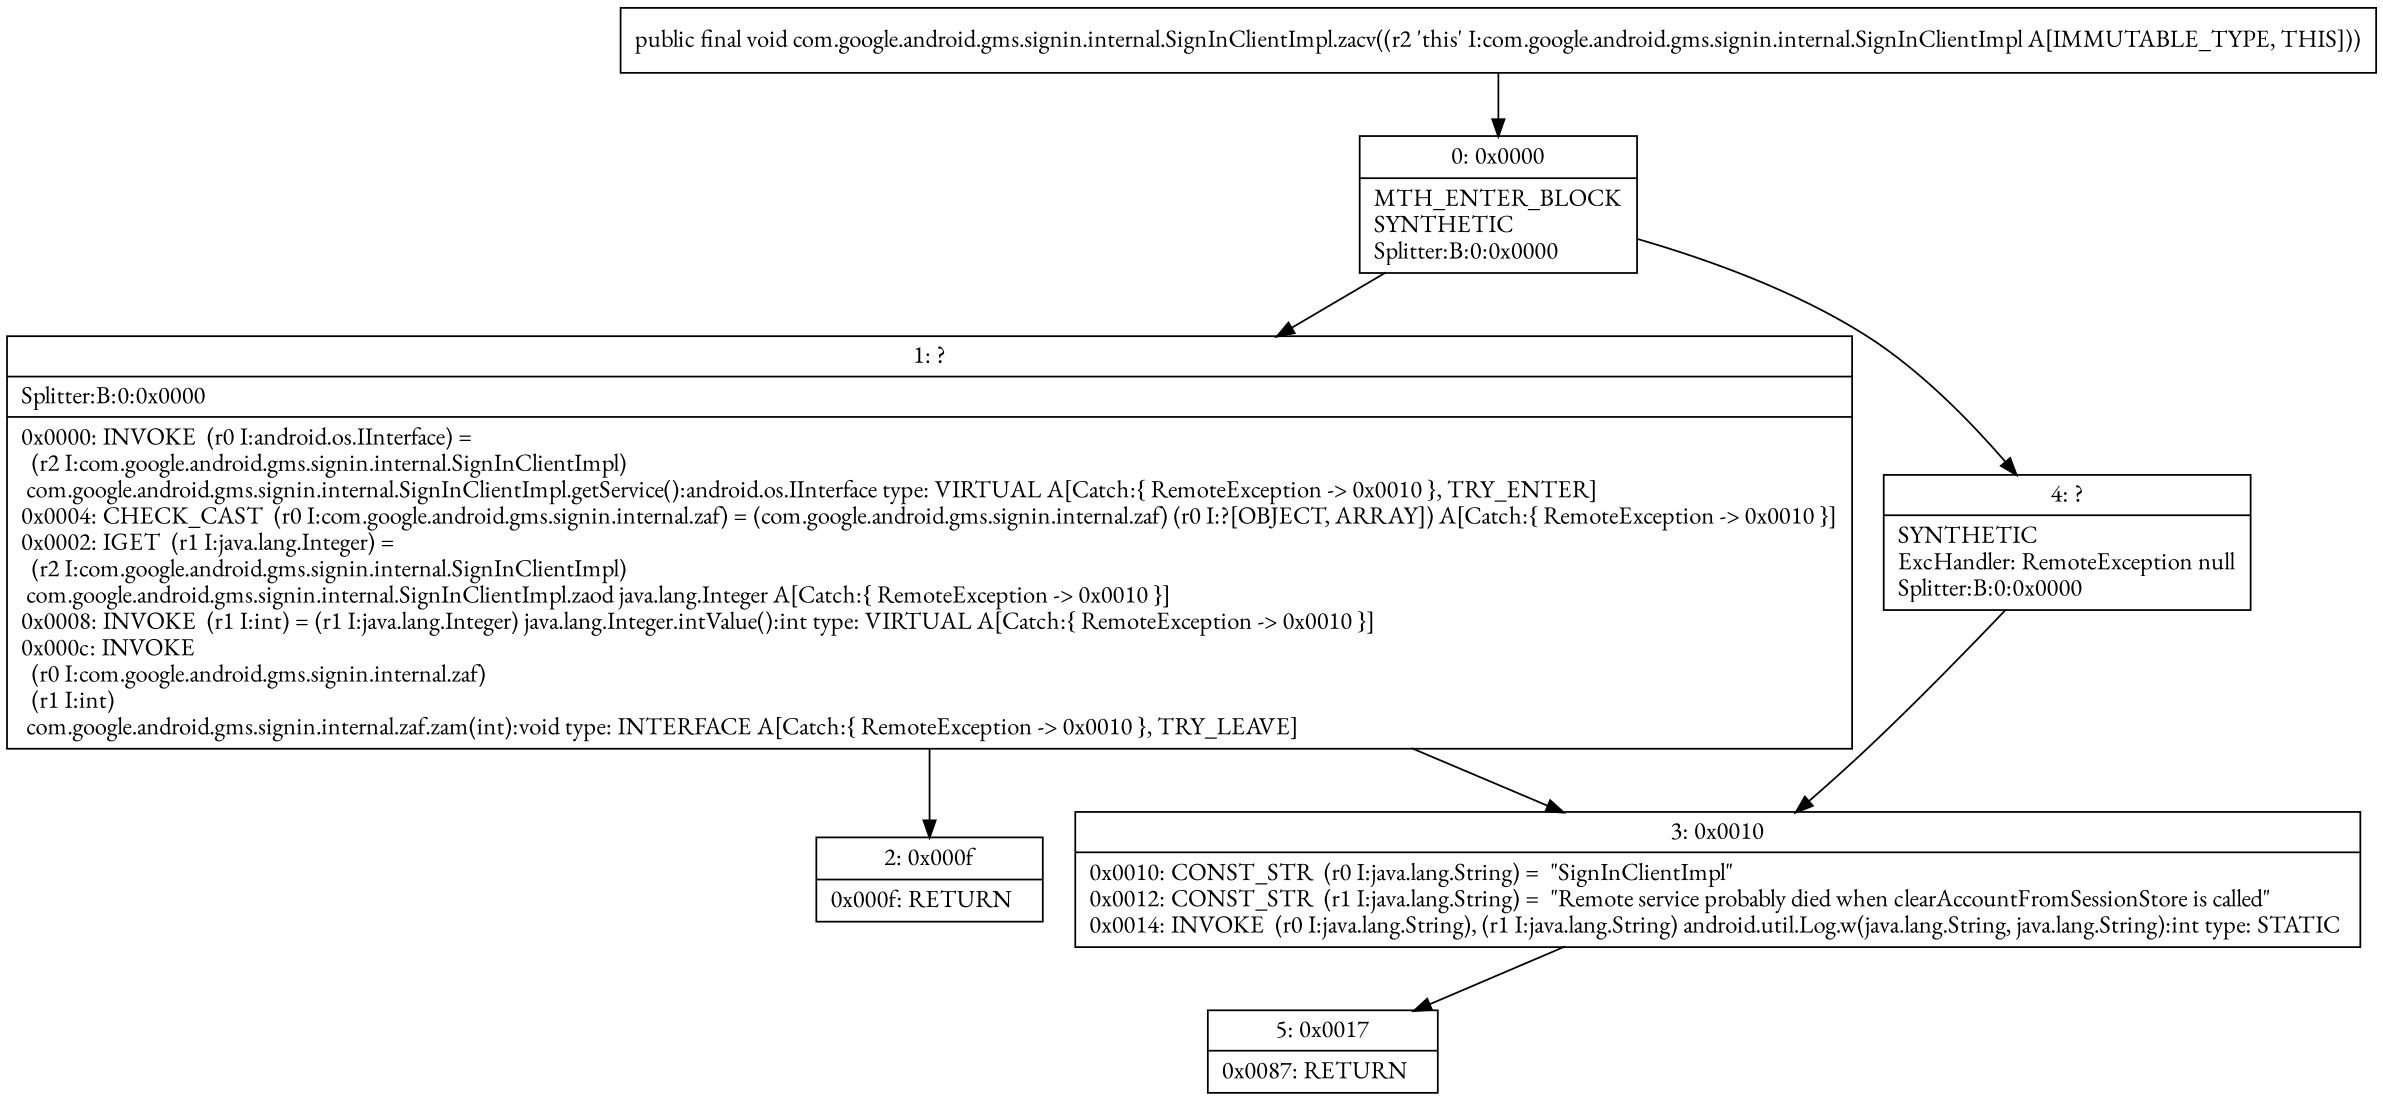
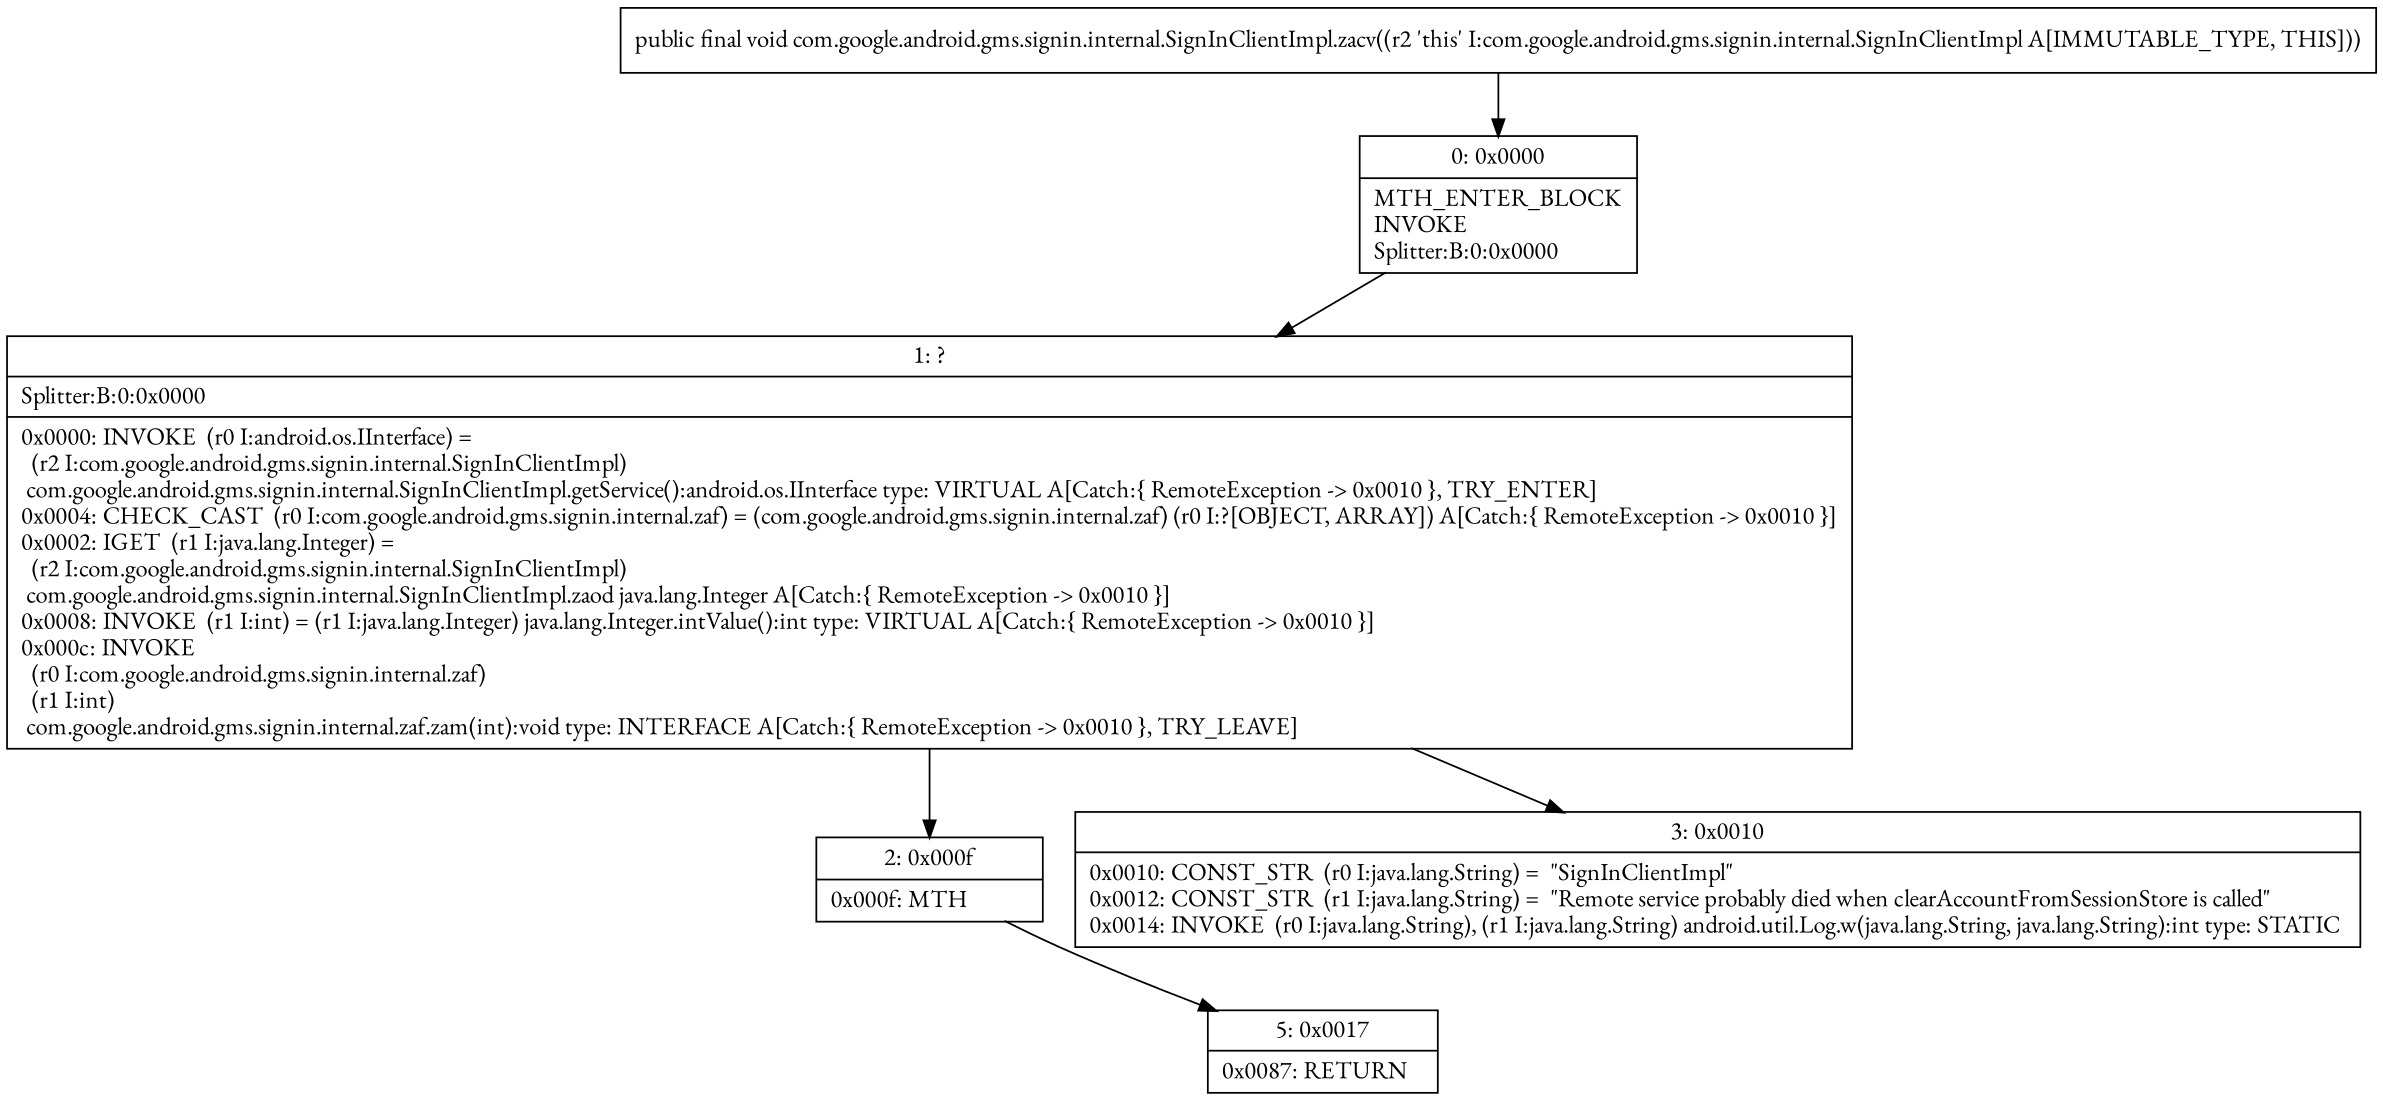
(1444, 225) -> (1421, 225)
(2067, 542) -> none
(930, 900) -> (908, 900)
(1497, 975) -> (1101, 965)
